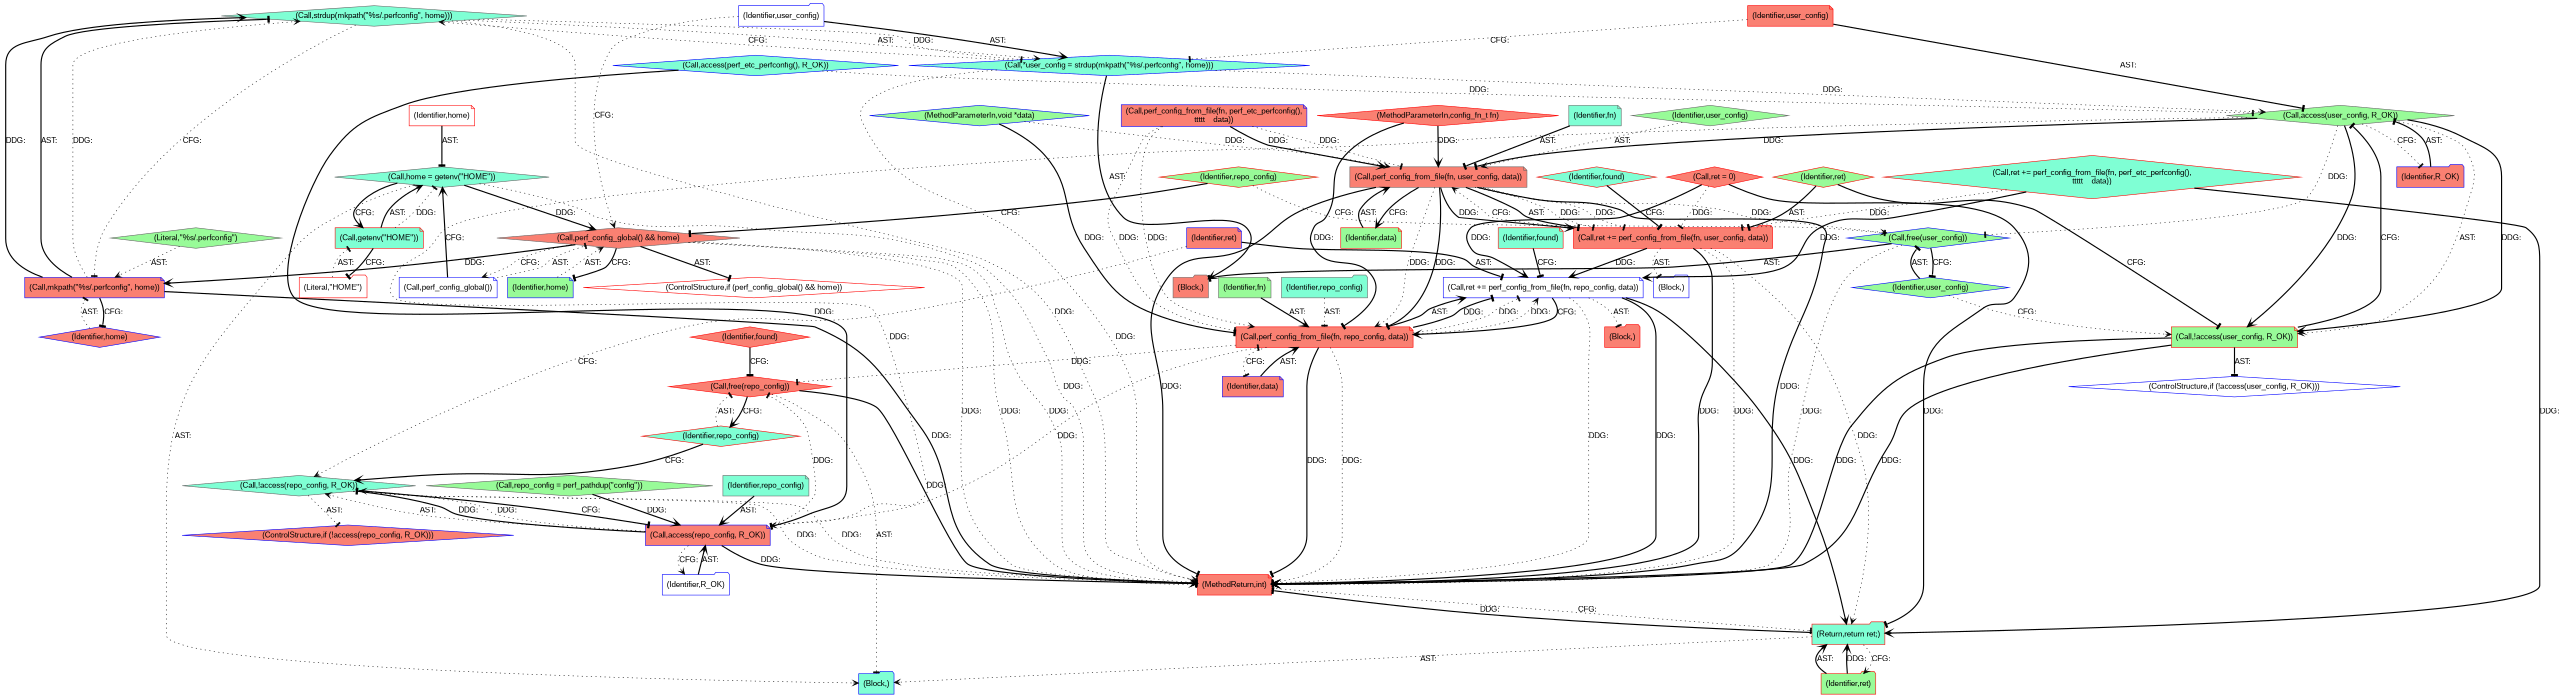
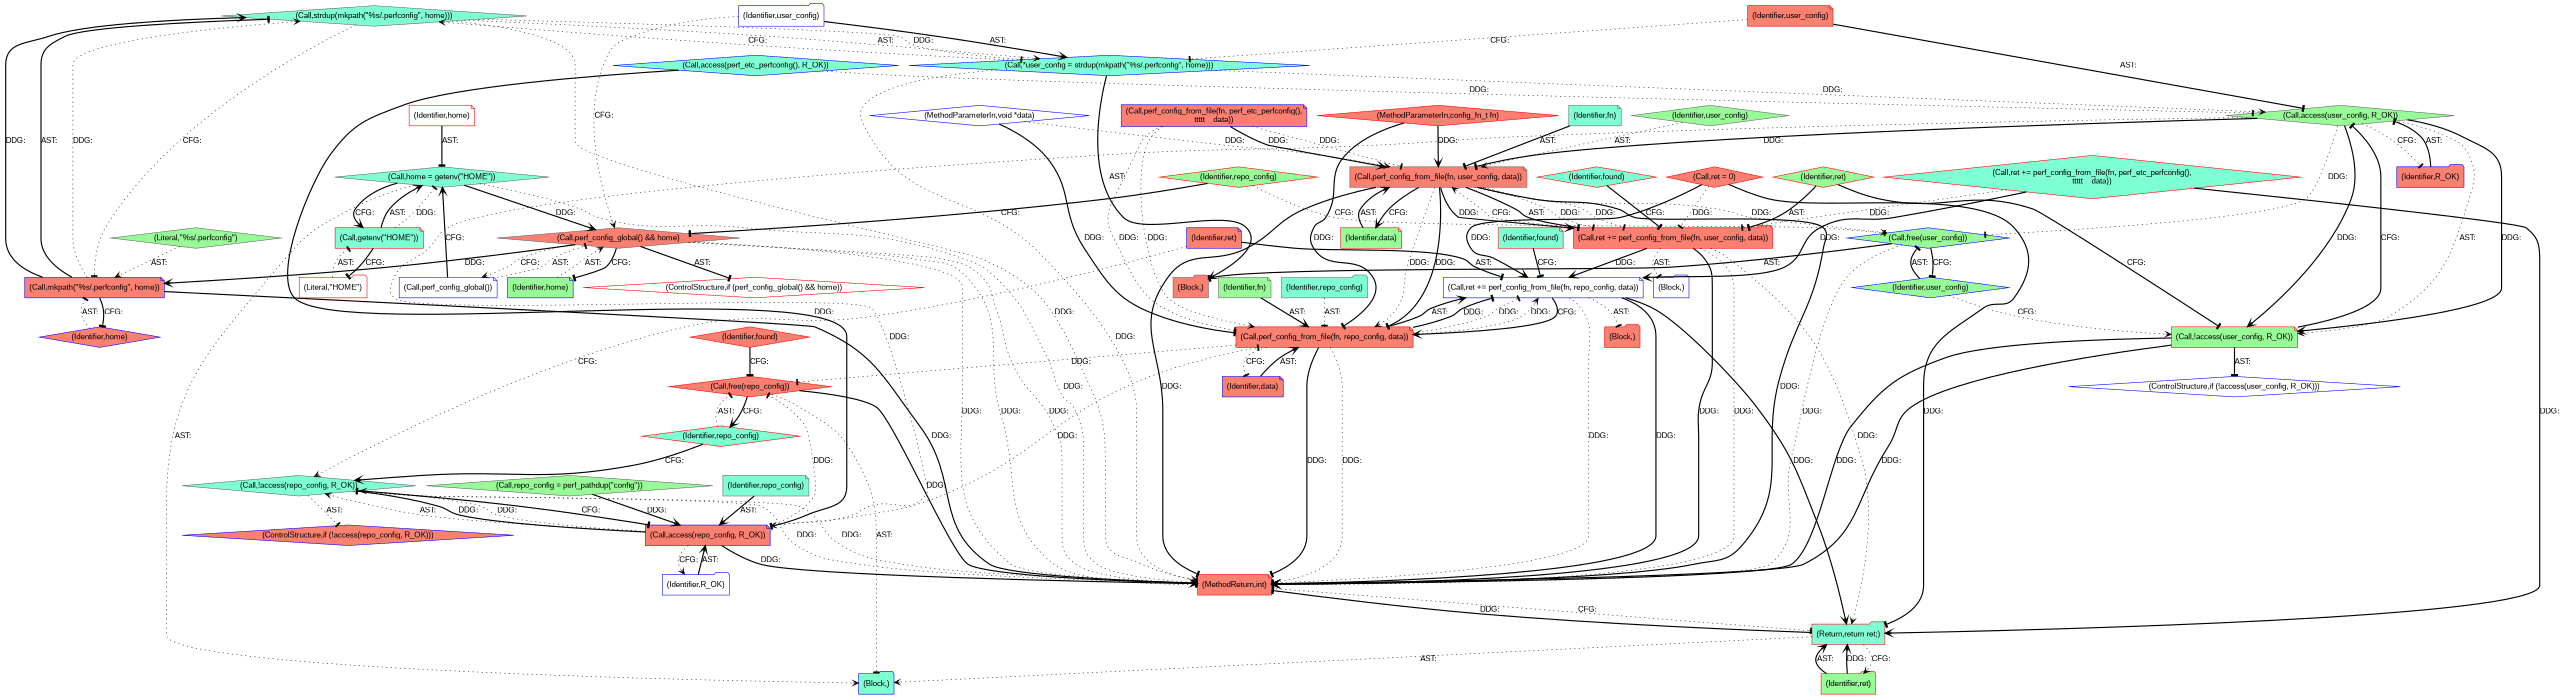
(979, 116) -> (979, 116)
